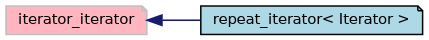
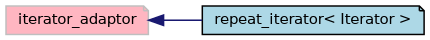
(76, 20) -> (77, 20)
